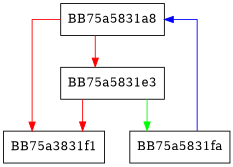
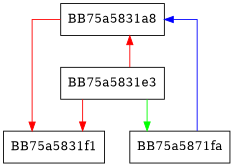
(95, 47) -> (130, 56)
(54, 147) -> (54, 147)
(180, 147) -> (180, 147)
